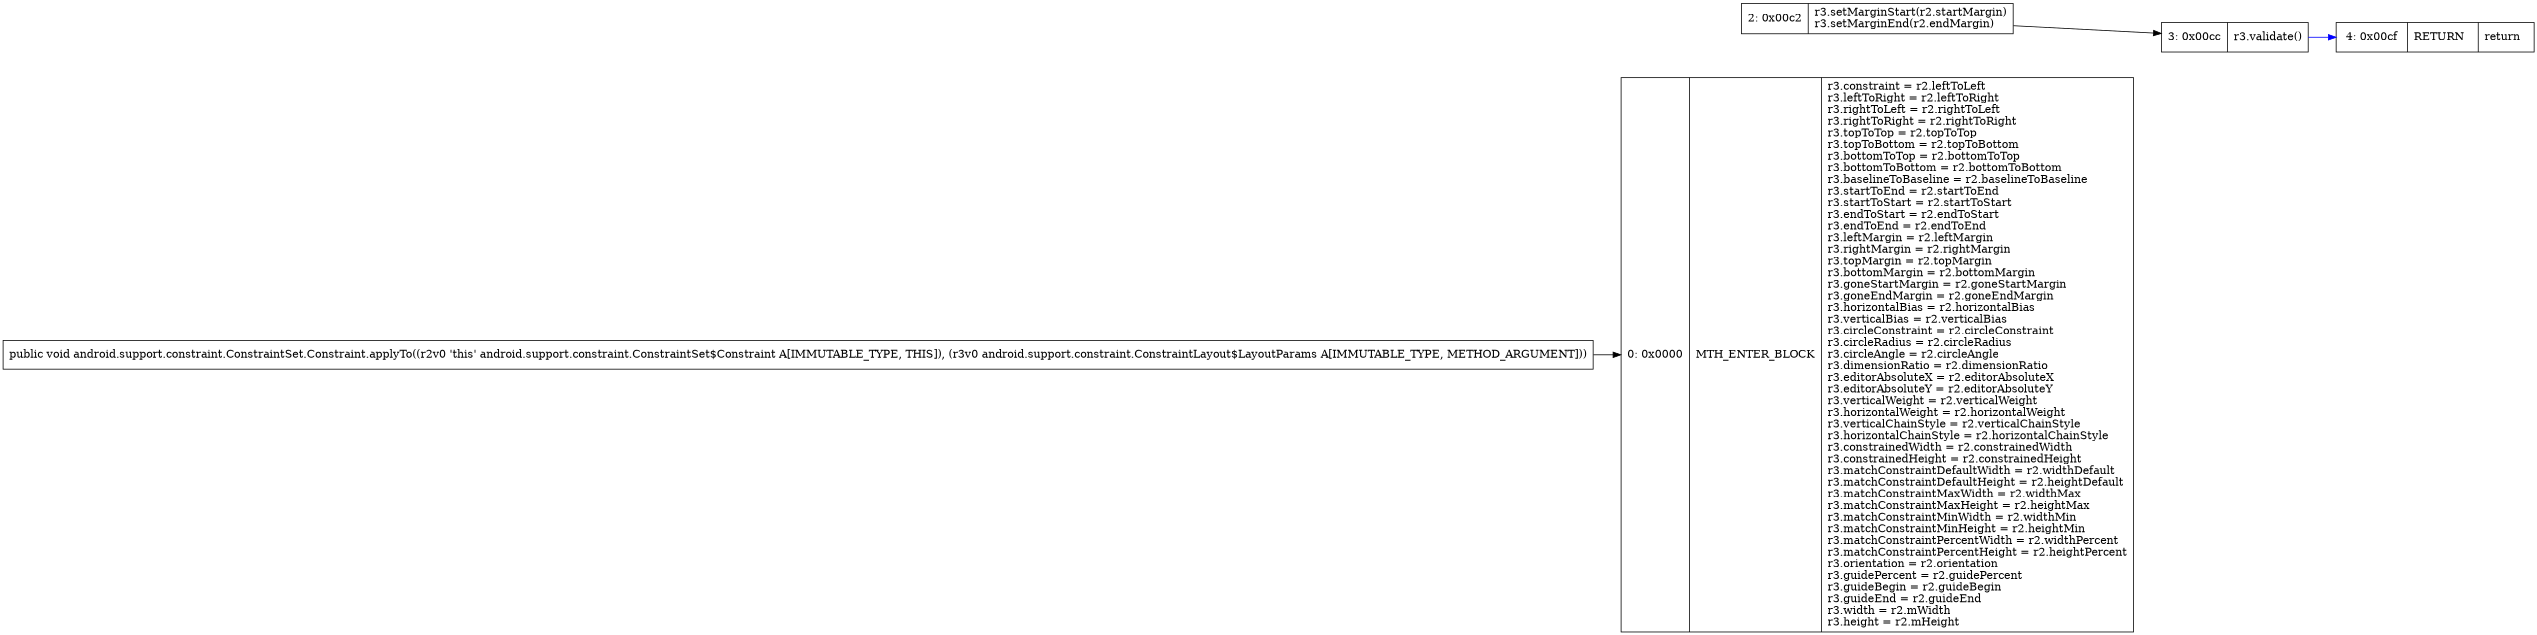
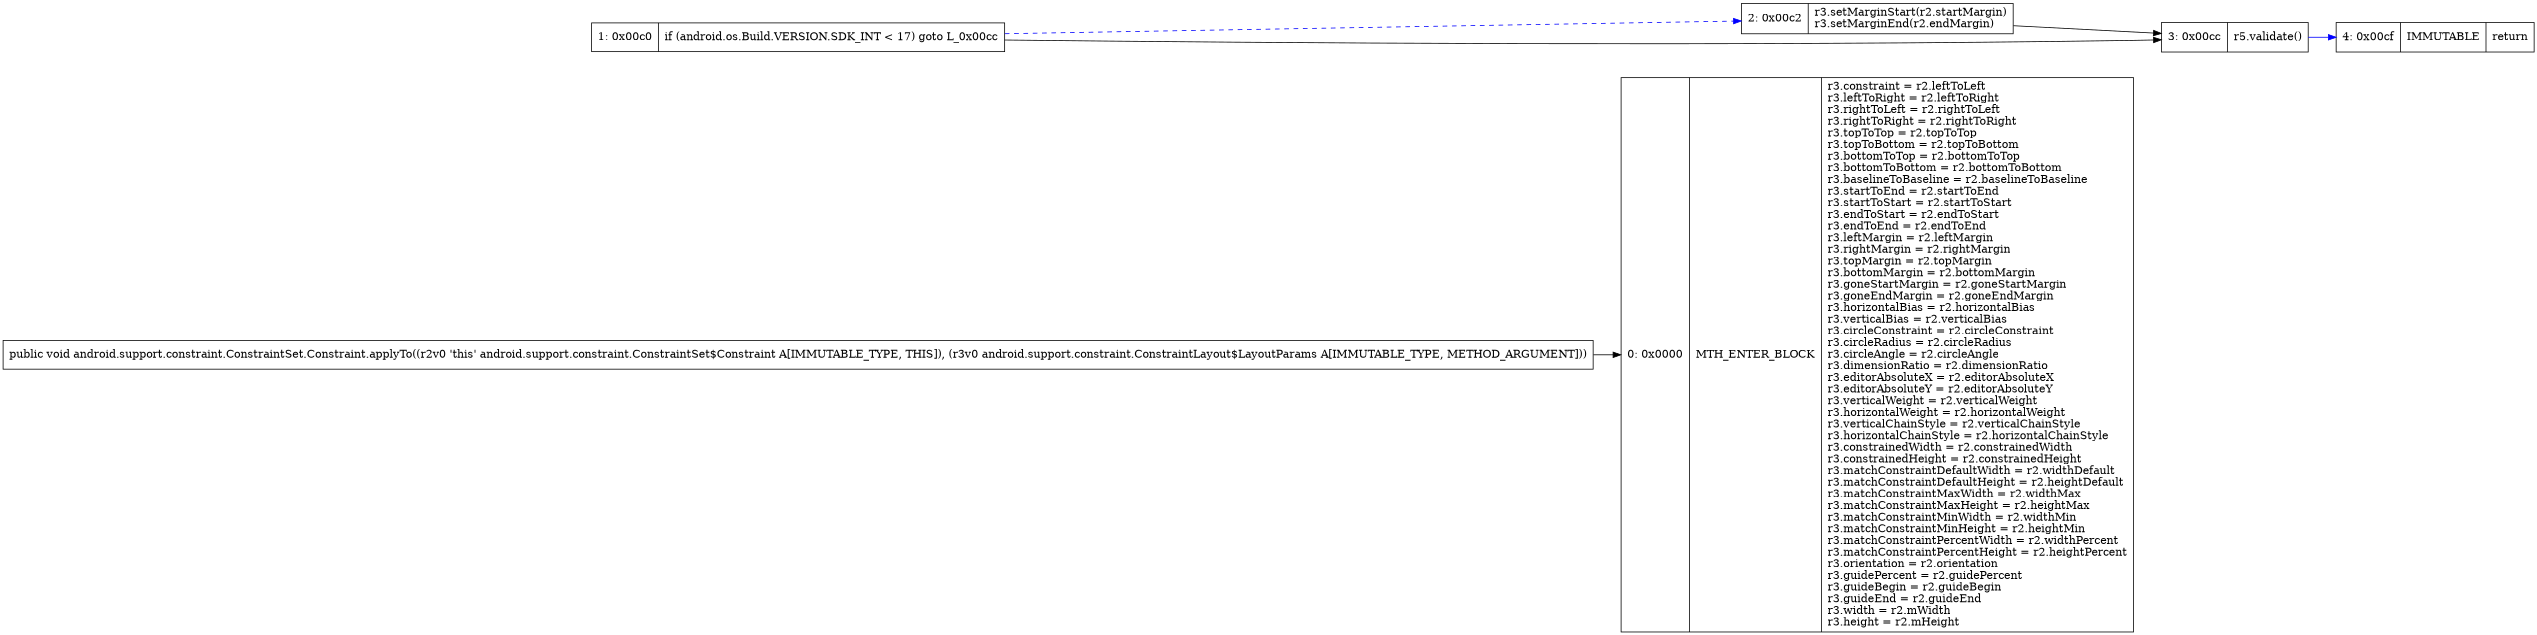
none -> (798, 37)
(2268, 37) -> (2268, 37)
(2439, 37) -> (2443, 37)
